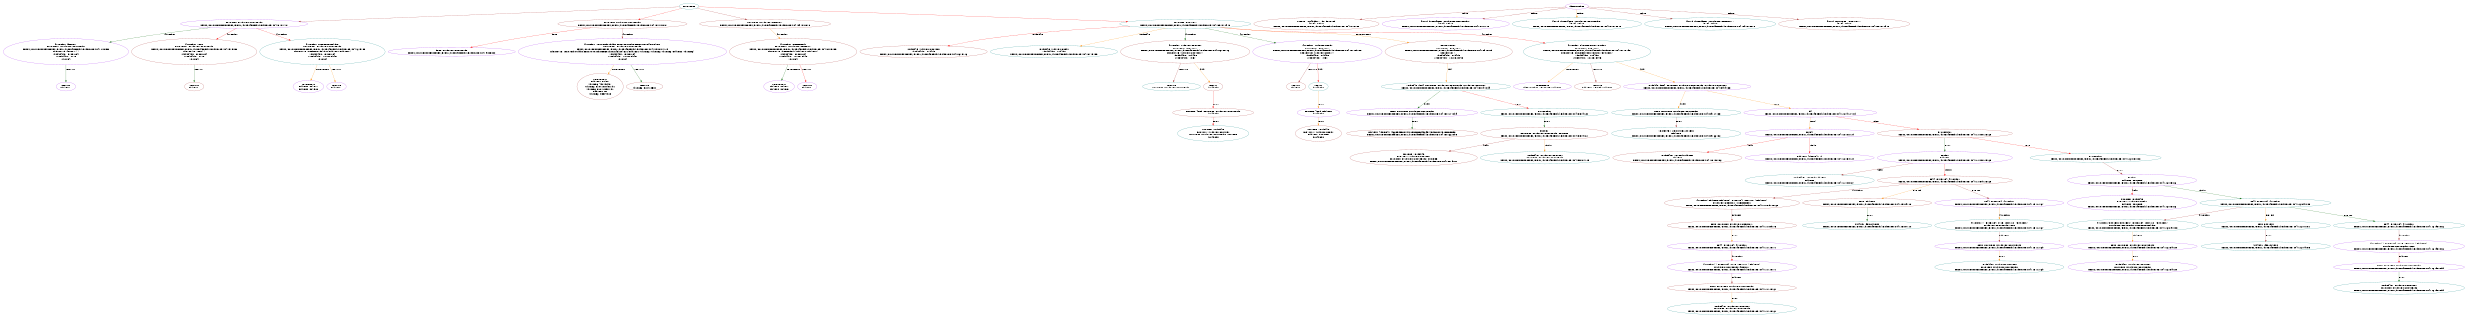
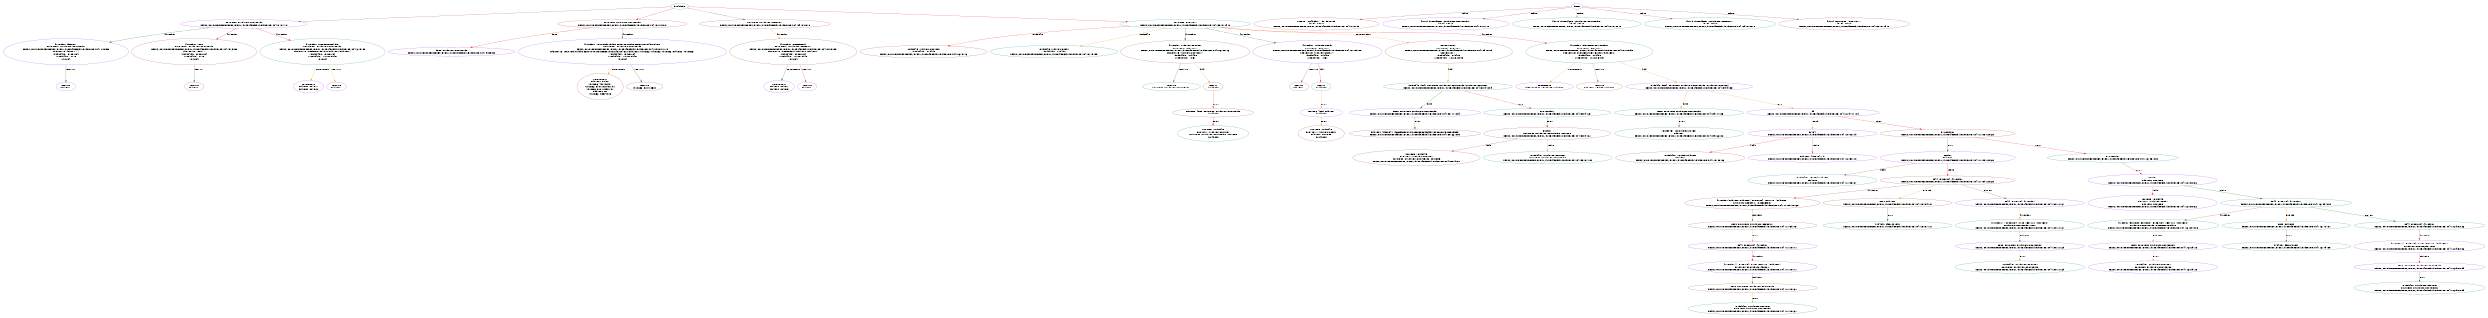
(689, 6) -> (680, 6)
(1577, 6) -> (1577, 6)
